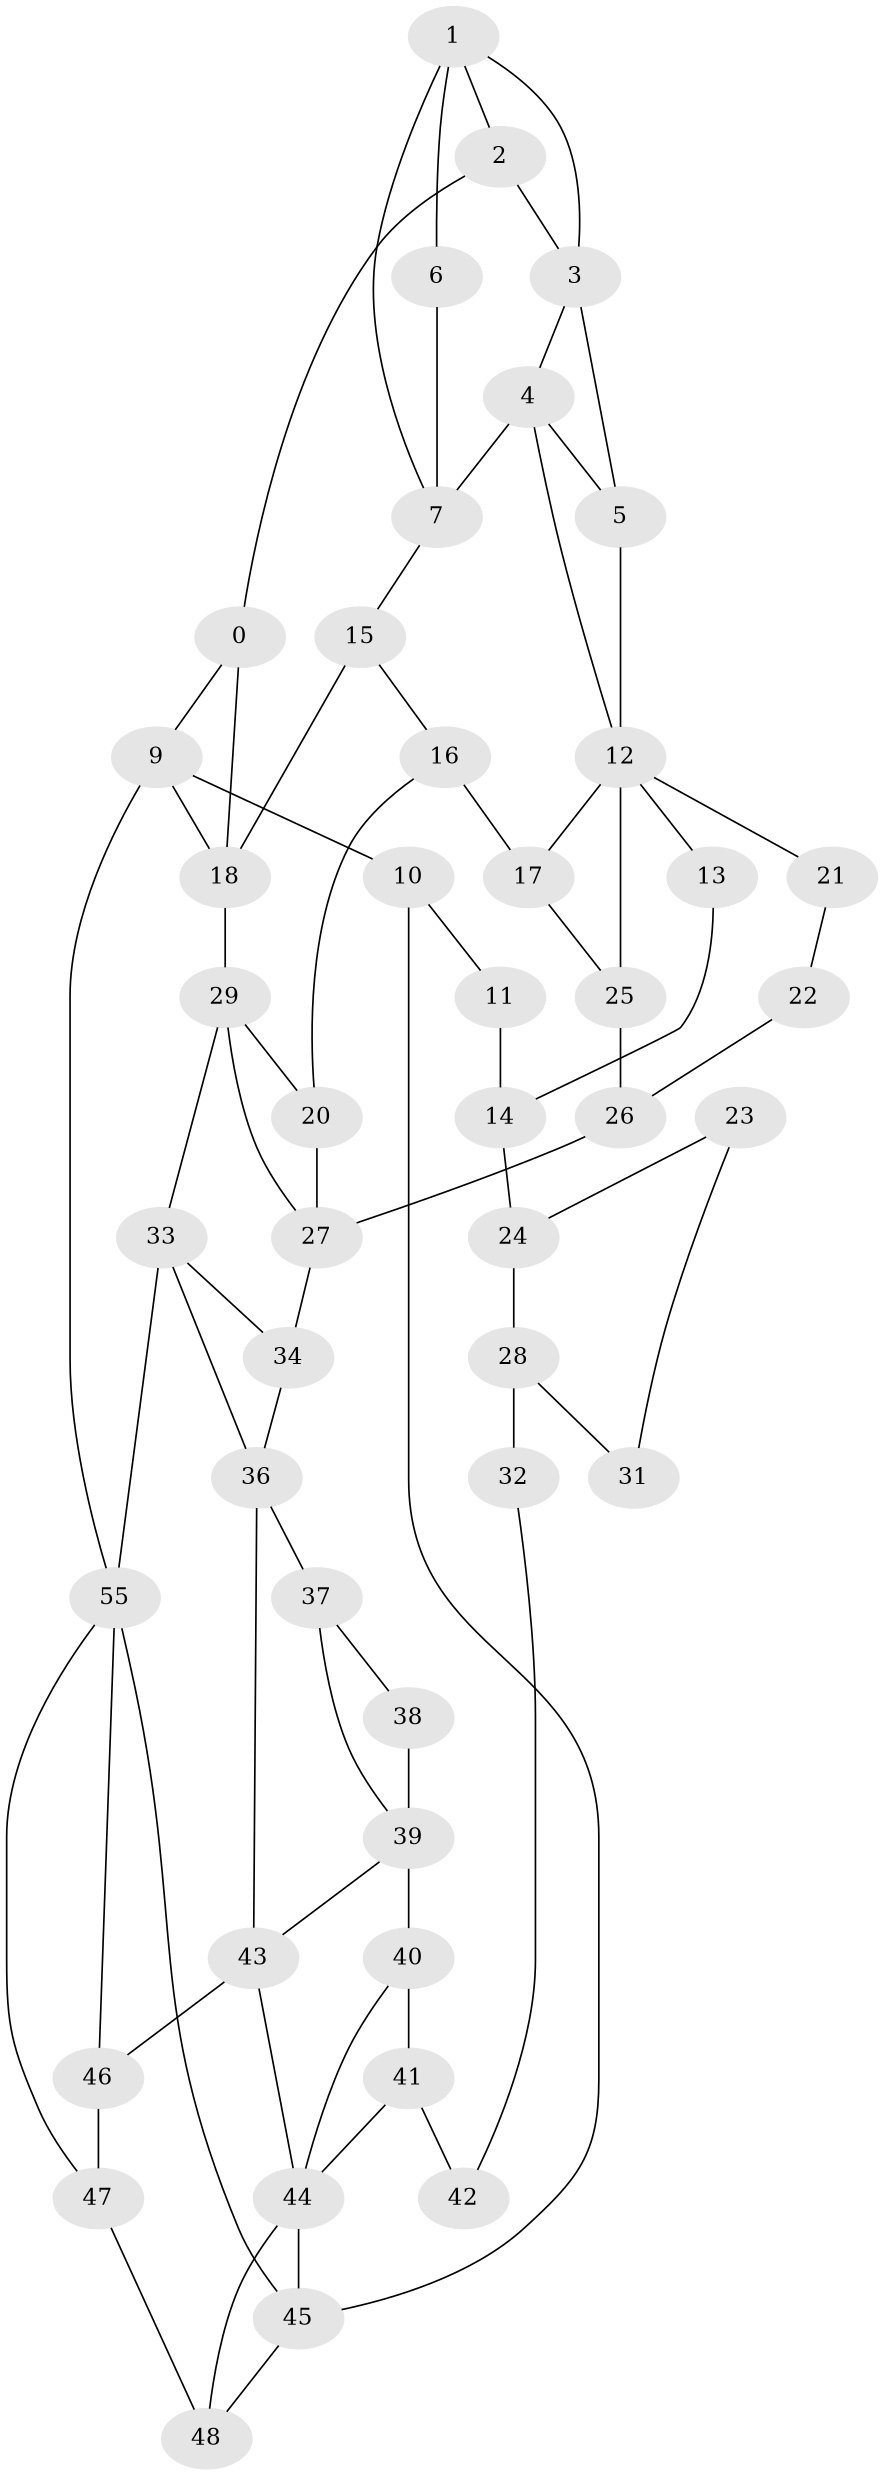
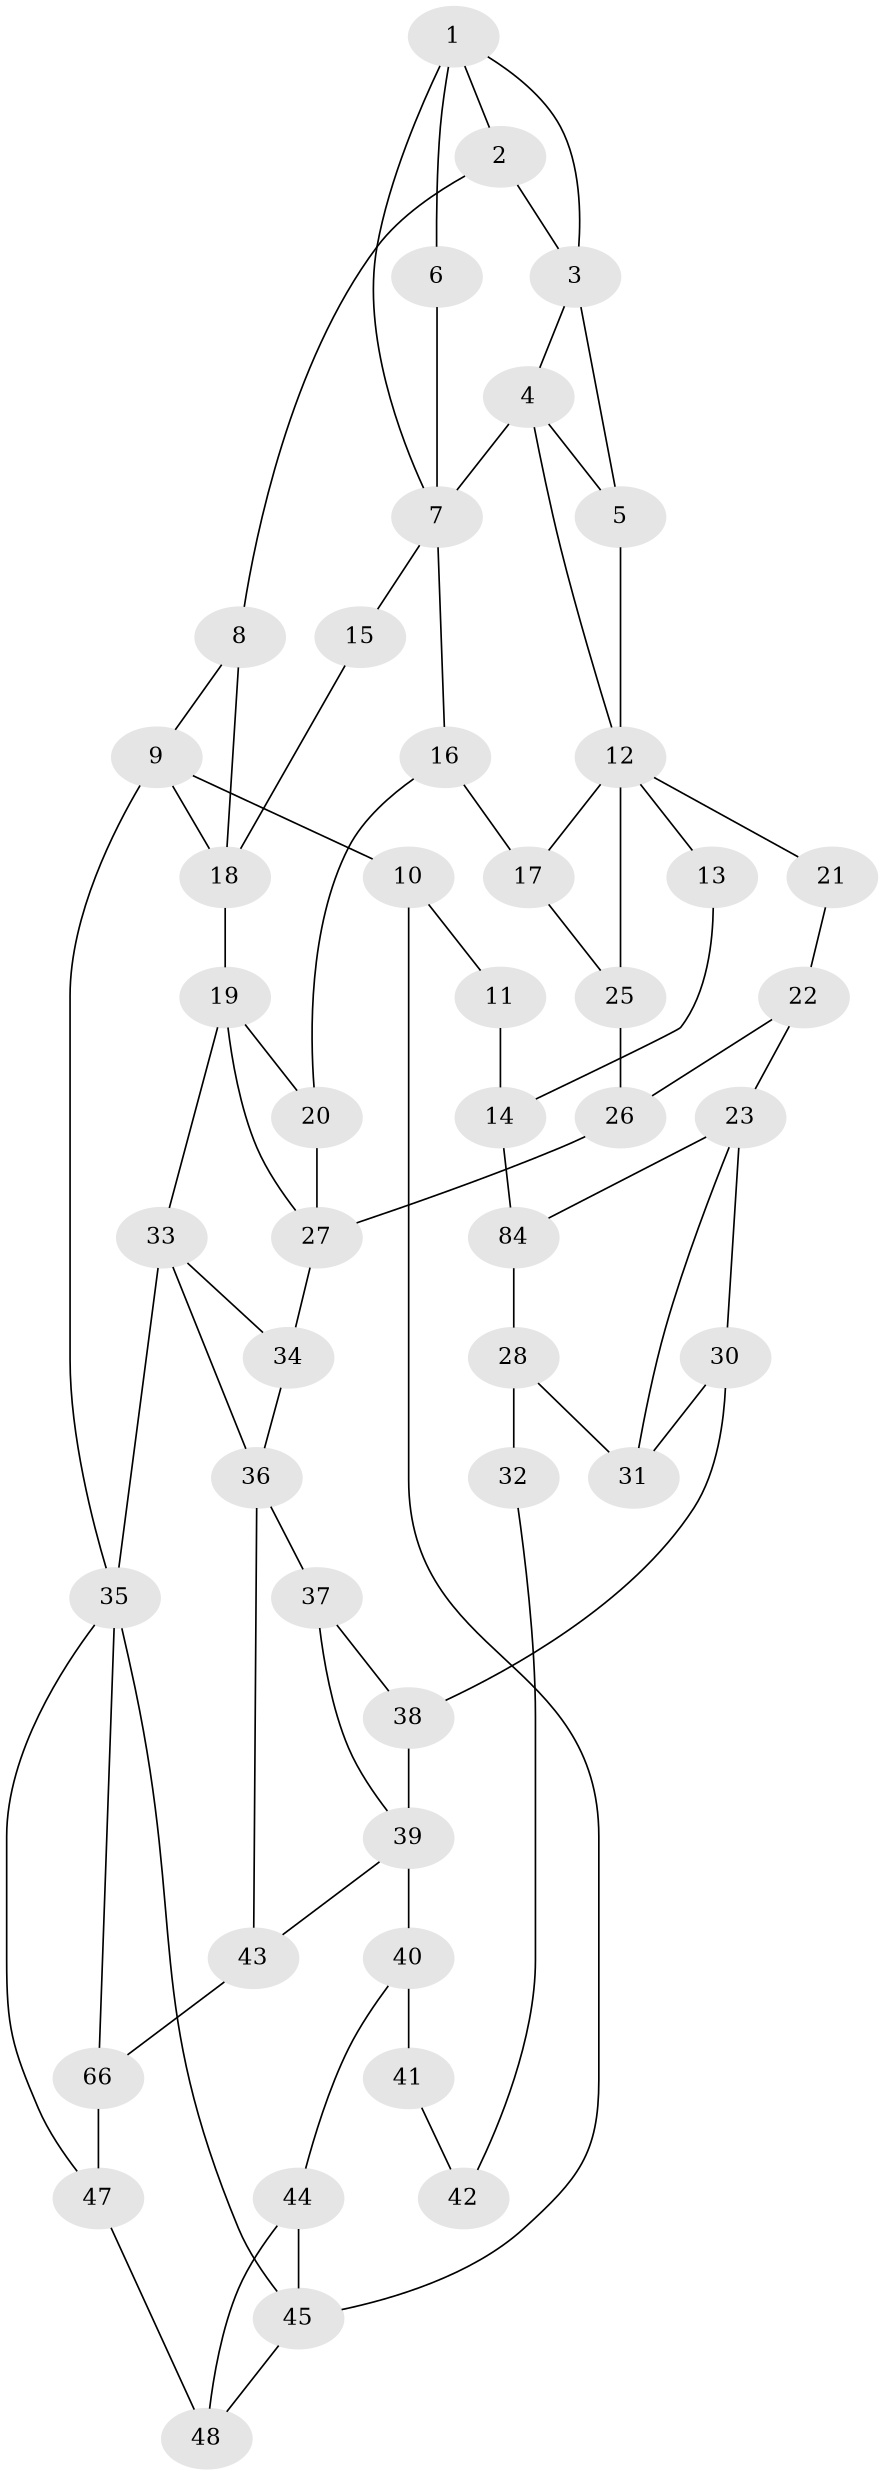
(240, 637) -> (240, 637)
(403, 697) -> (441, 637)
(225, 997) -> (225, 997)
none -> (772, 1058)
(514, 1238) -> (514, 1238)
none -> (726, 1358)
(115, 1598) -> (115, 1598)
(98, 2078) -> (98, 2078)
(276, 2078) -> none
(354, 2138) -> none
